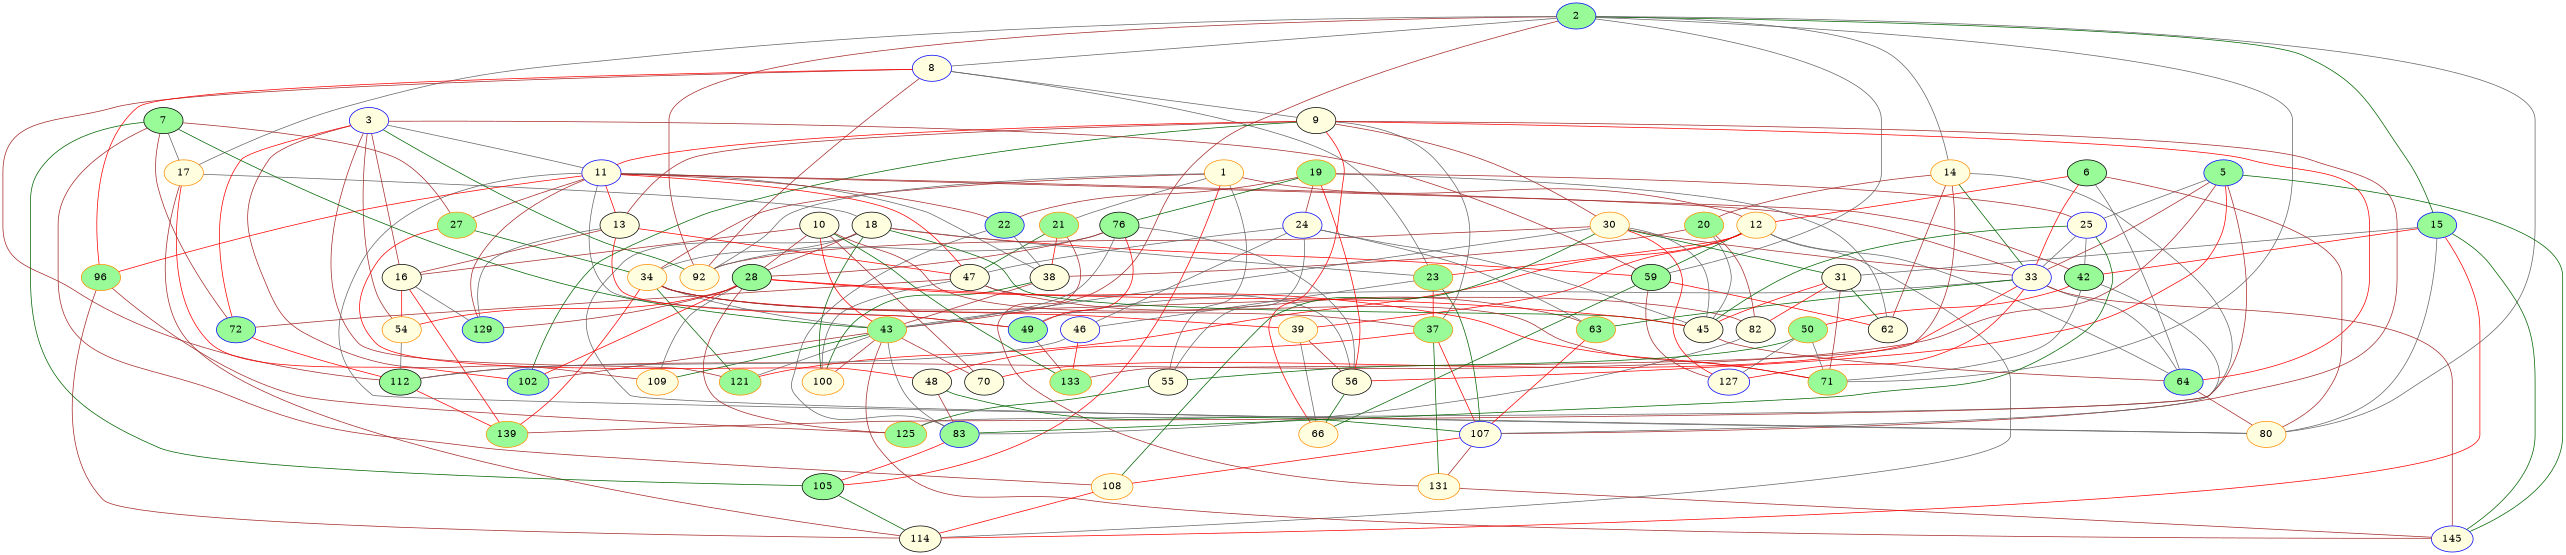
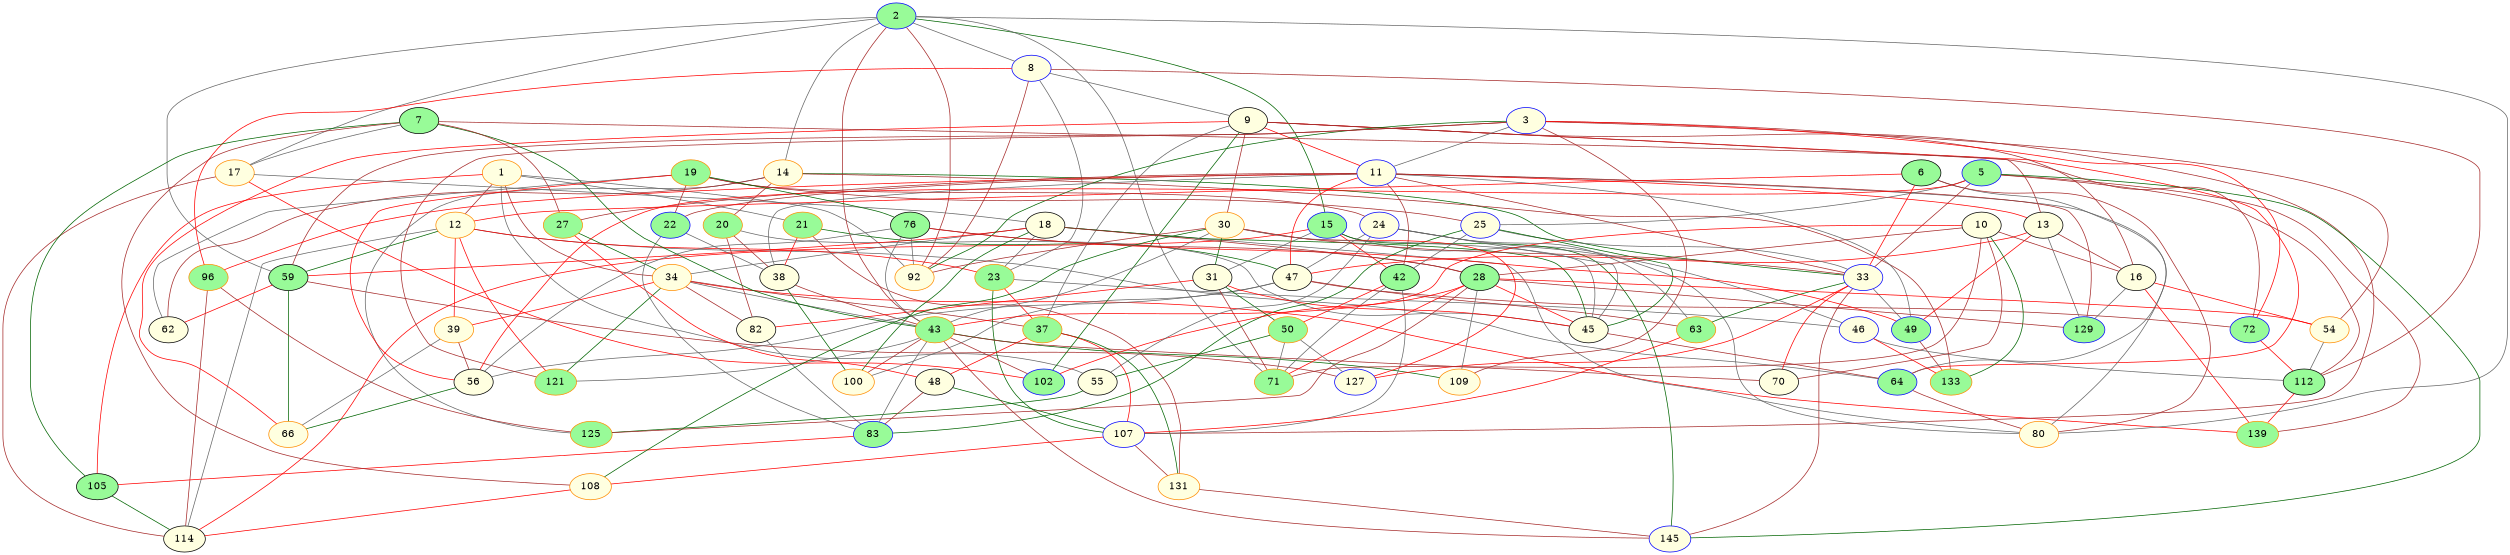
(1865, 304) -> (1249, 303)
(2116, 308) -> none
